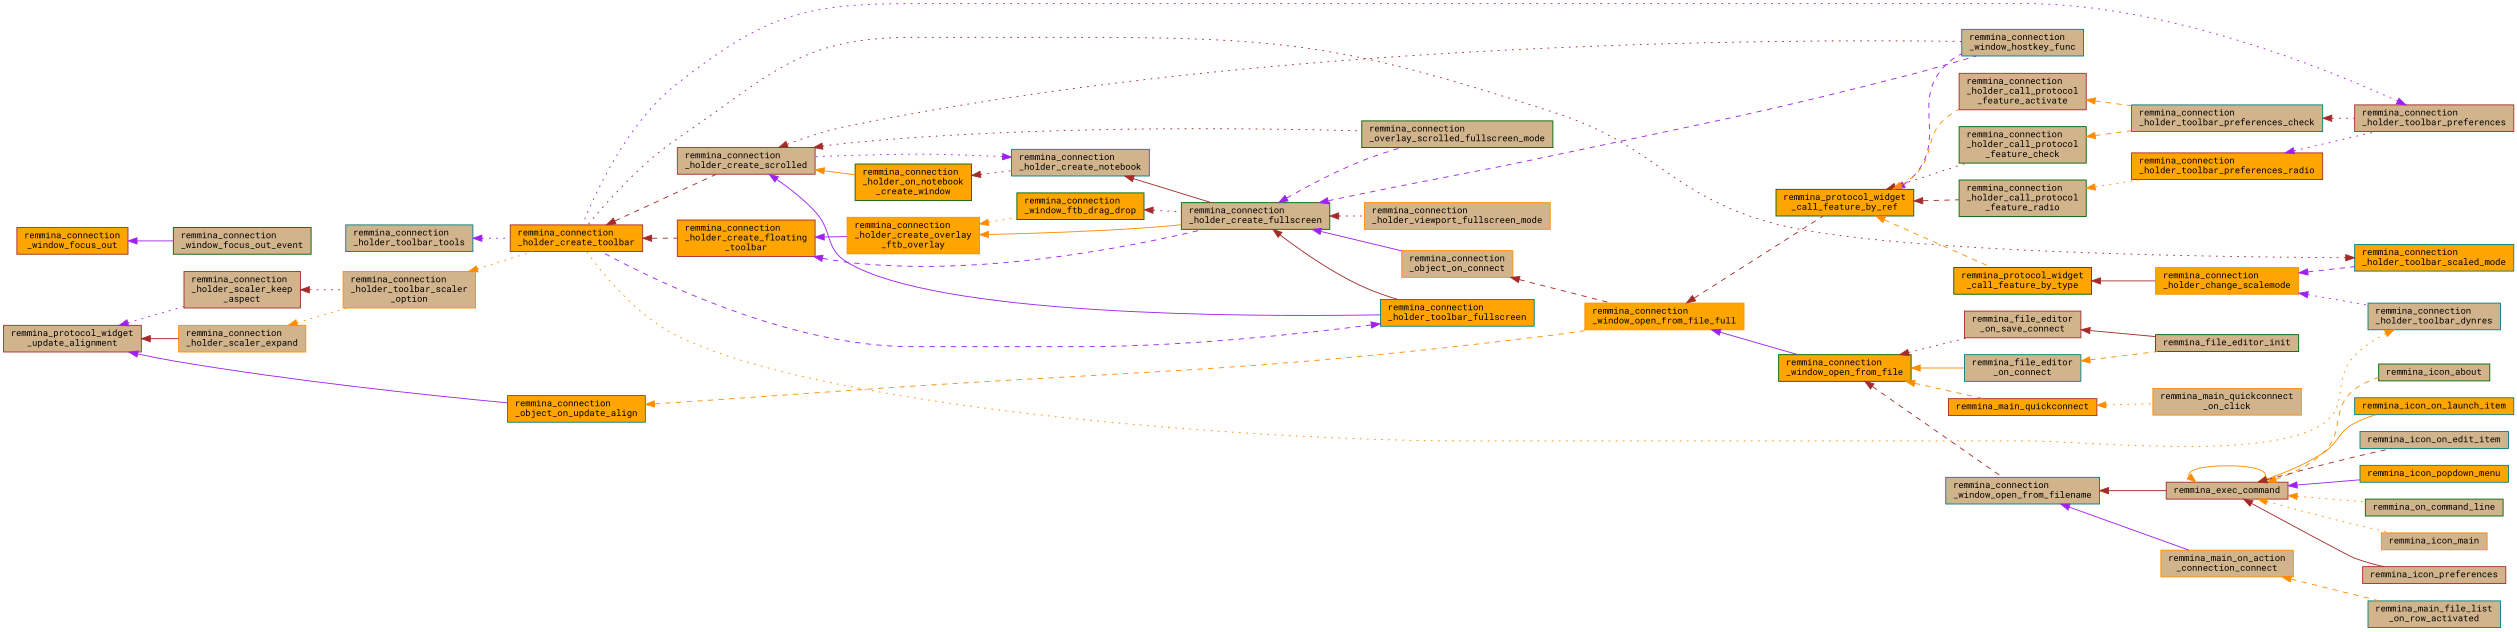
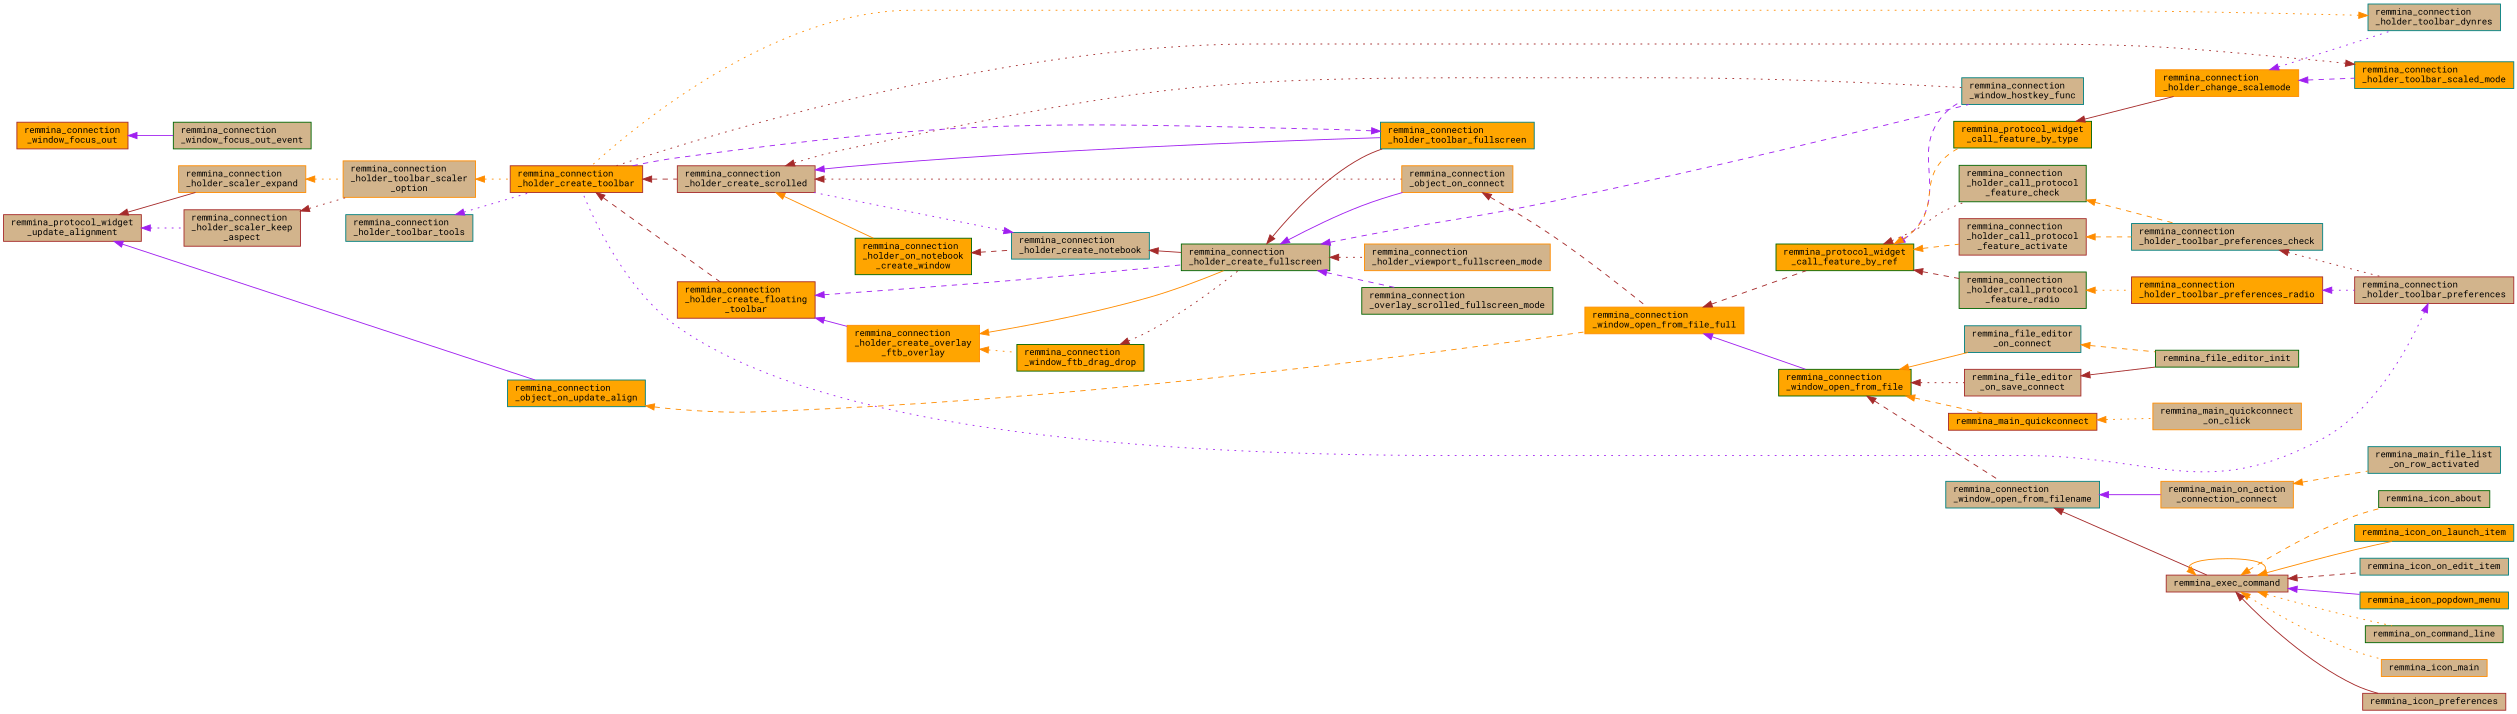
(1092, 130) -> (1113, 179)
(996, 173) -> (996, 251)
